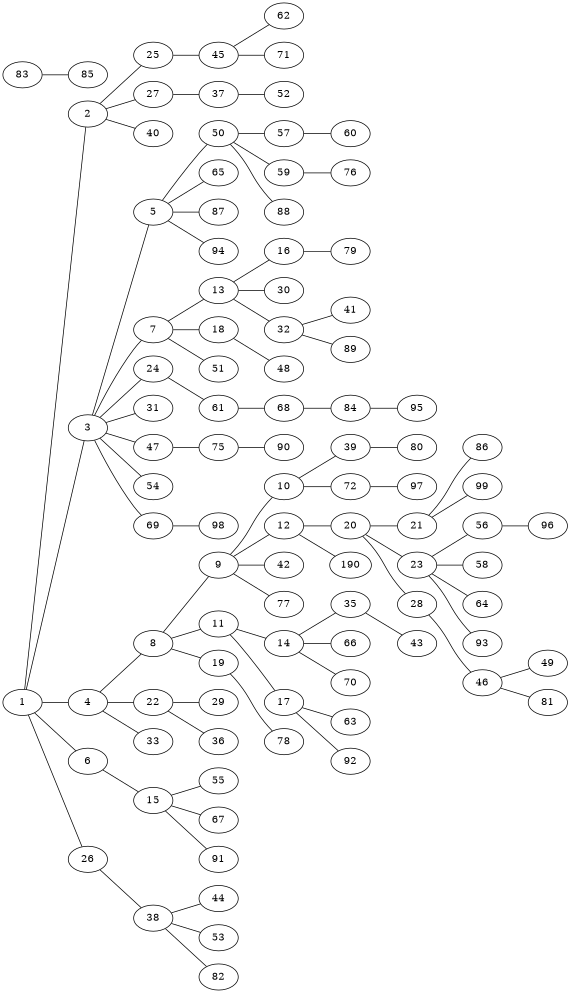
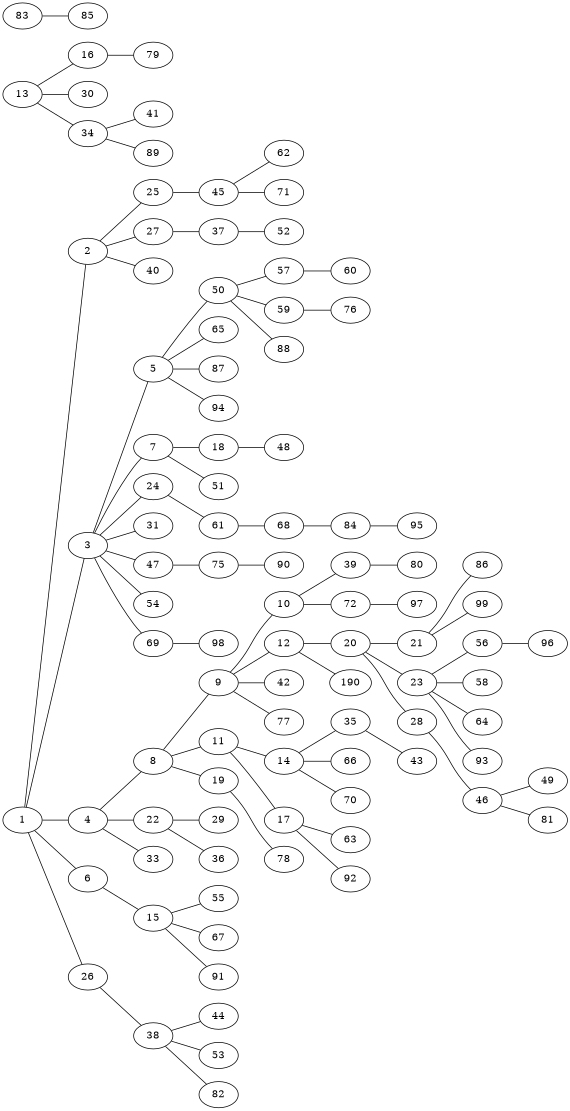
(186, 310) -> none
(284, 330) -> (88, 134)
